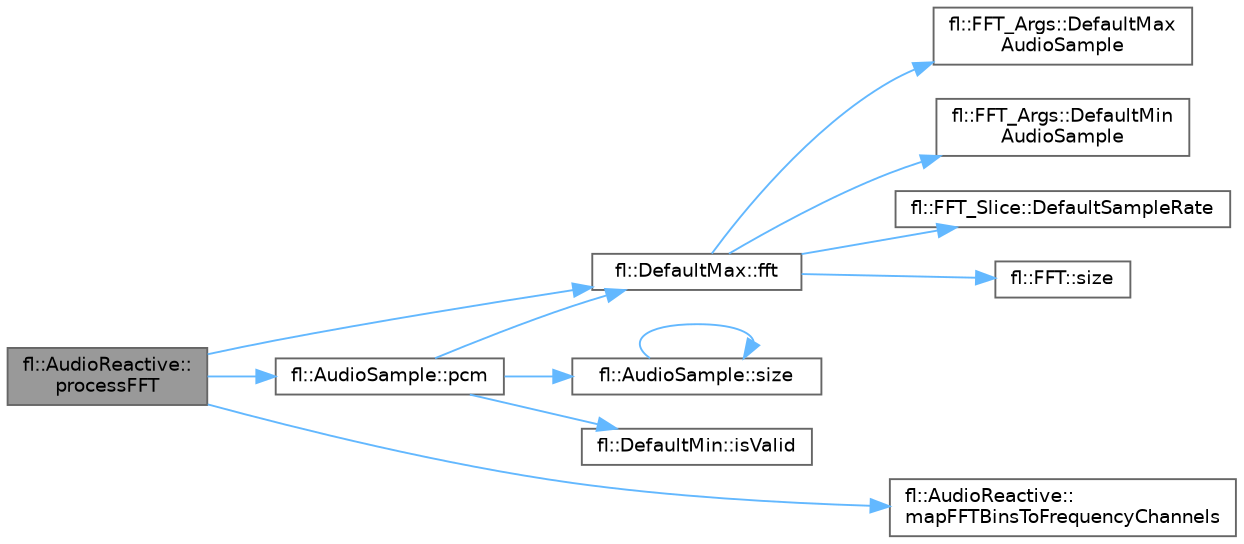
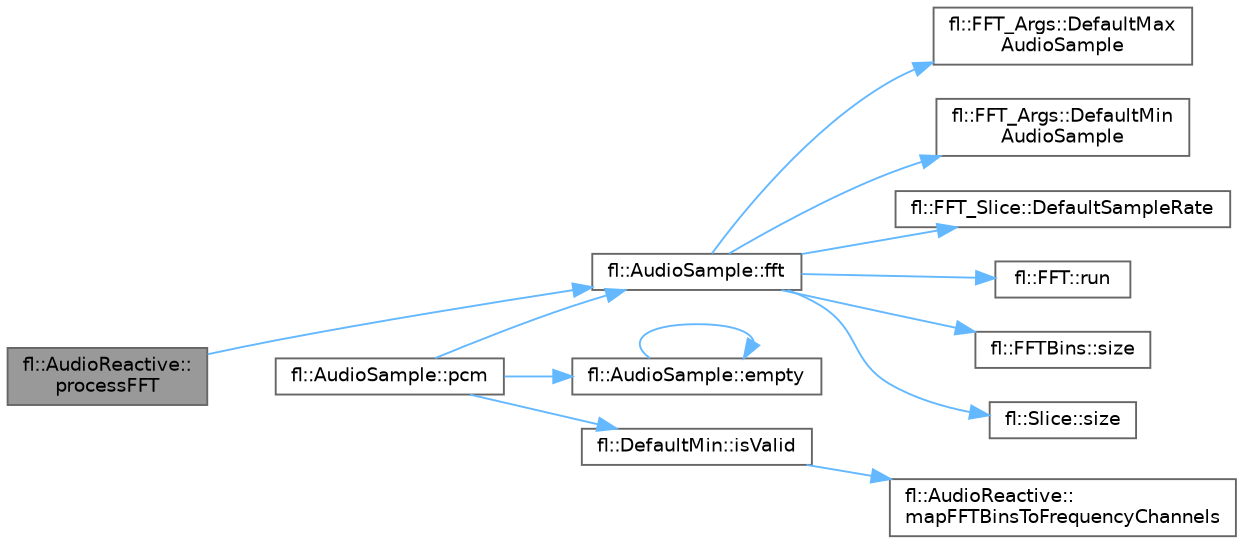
(697, 272) -> (697, 272)
(1063, 280) -> (1063, 280)
none -> (1063, 350)
(232, 376) -> none
(697, 376) -> (697, 376)
none -> (1063, 420)
(536, 477) -> (839, 470)
